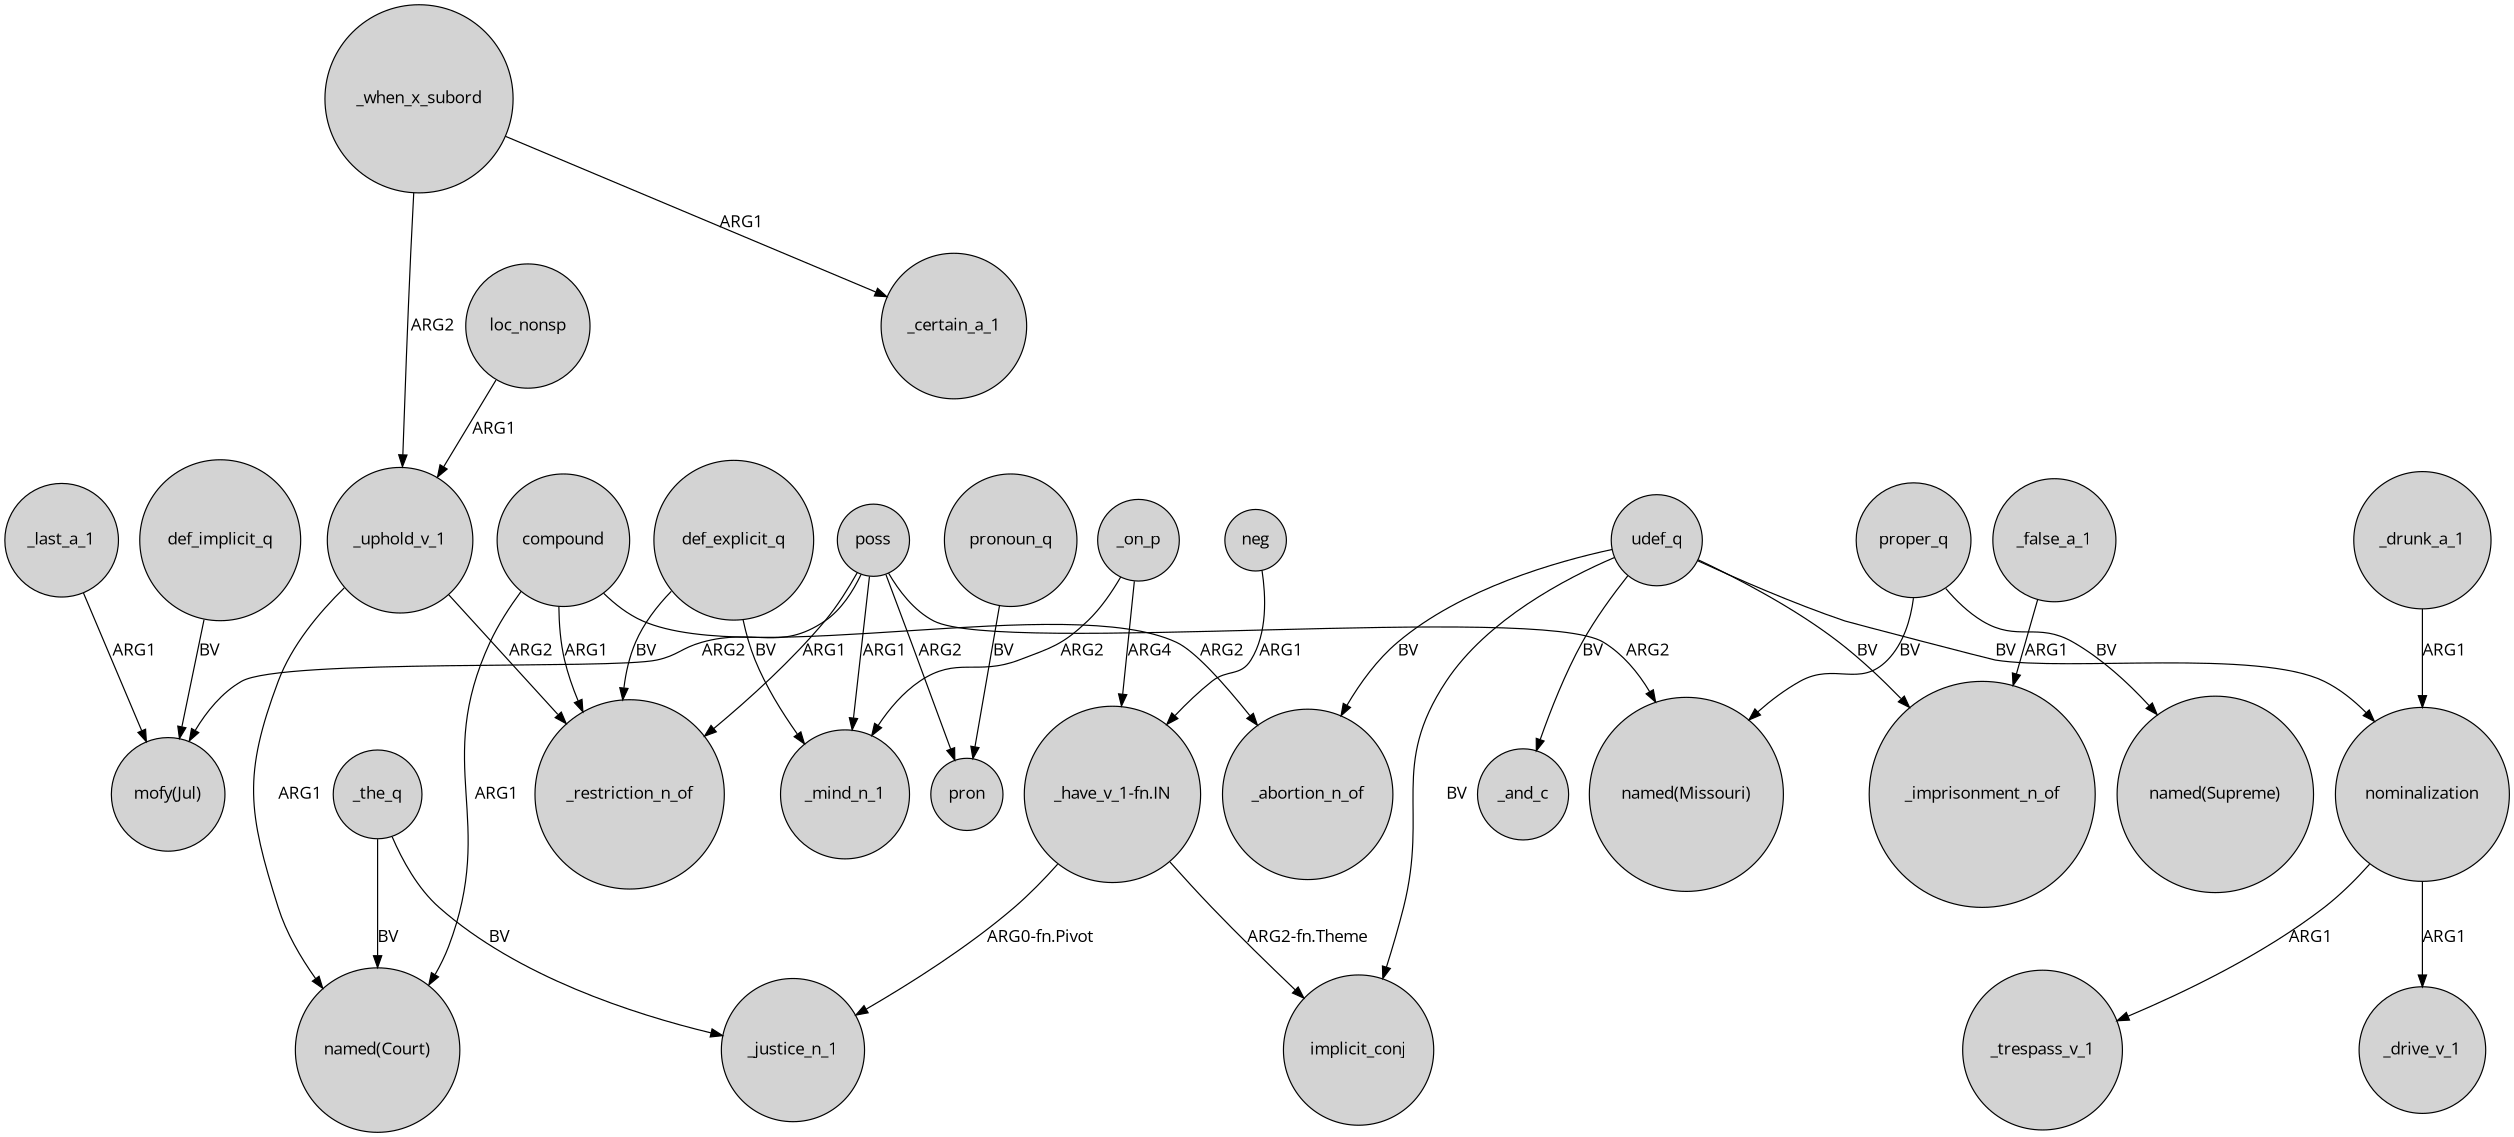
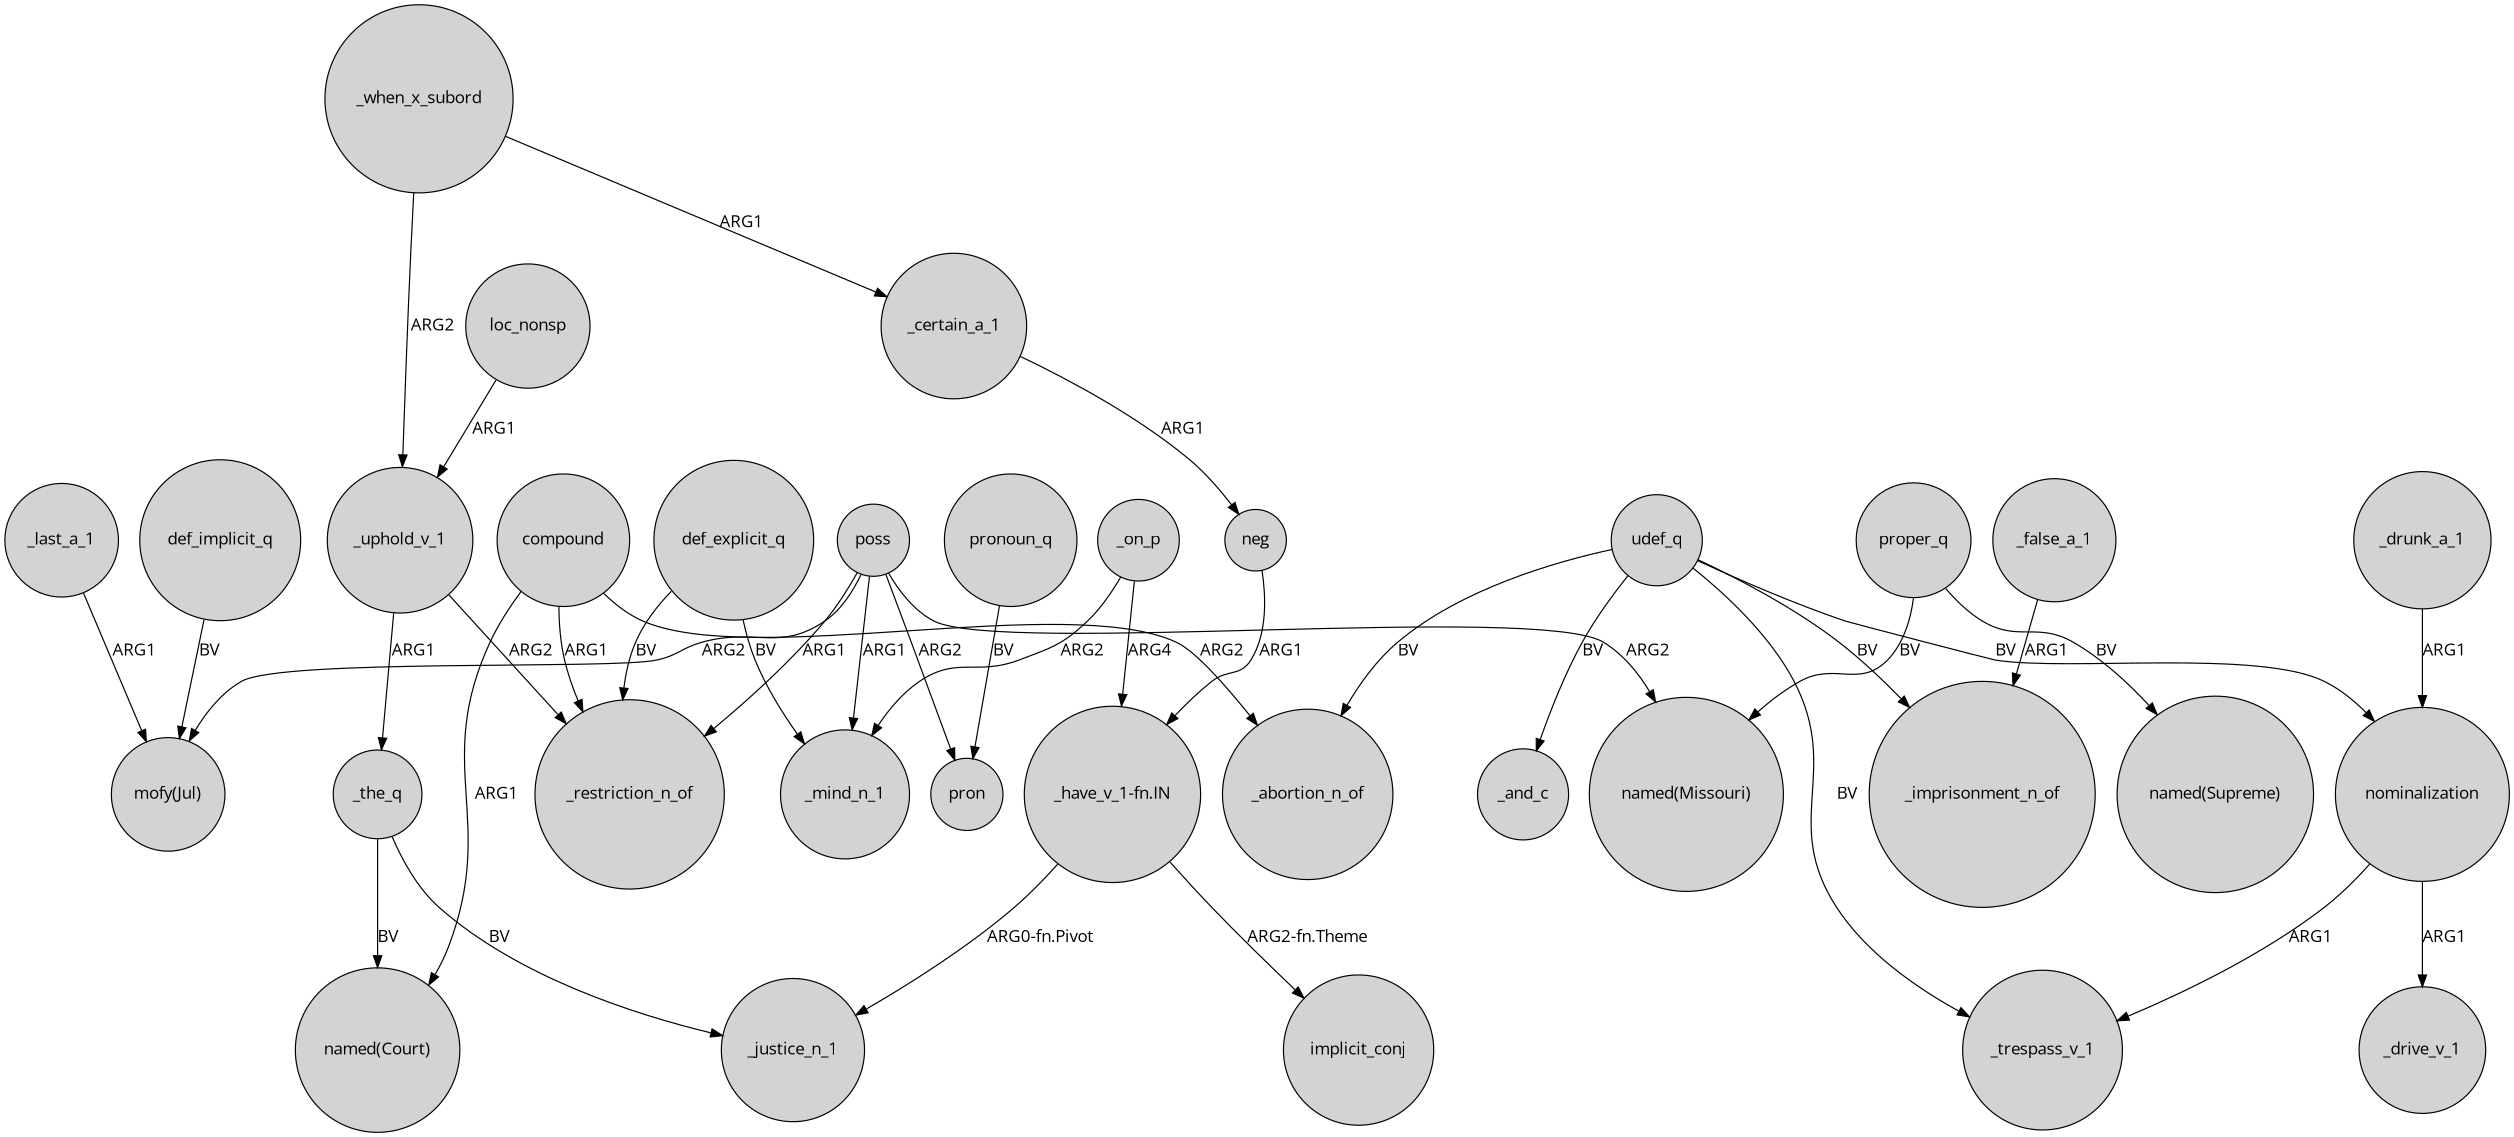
none -> (1134, 419)
(1427, 718) -> (1812, 800)
(254, 777) -> (388, 676)
